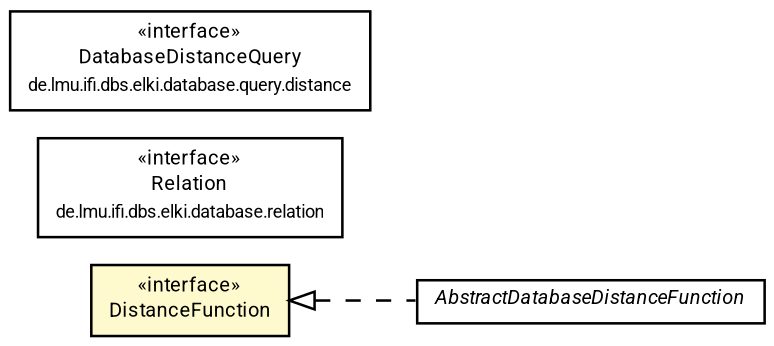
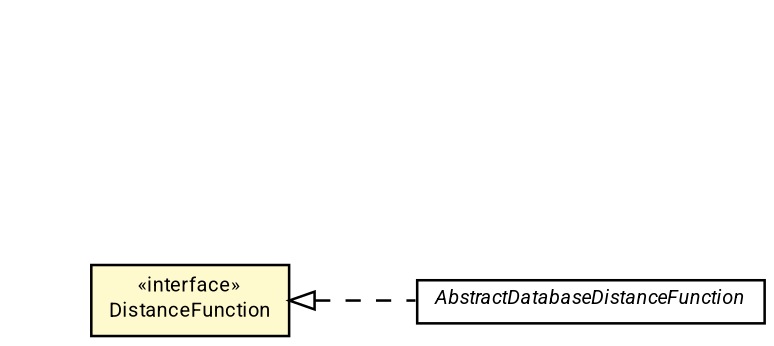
(190, 60) -> none
(190, 186) -> none
